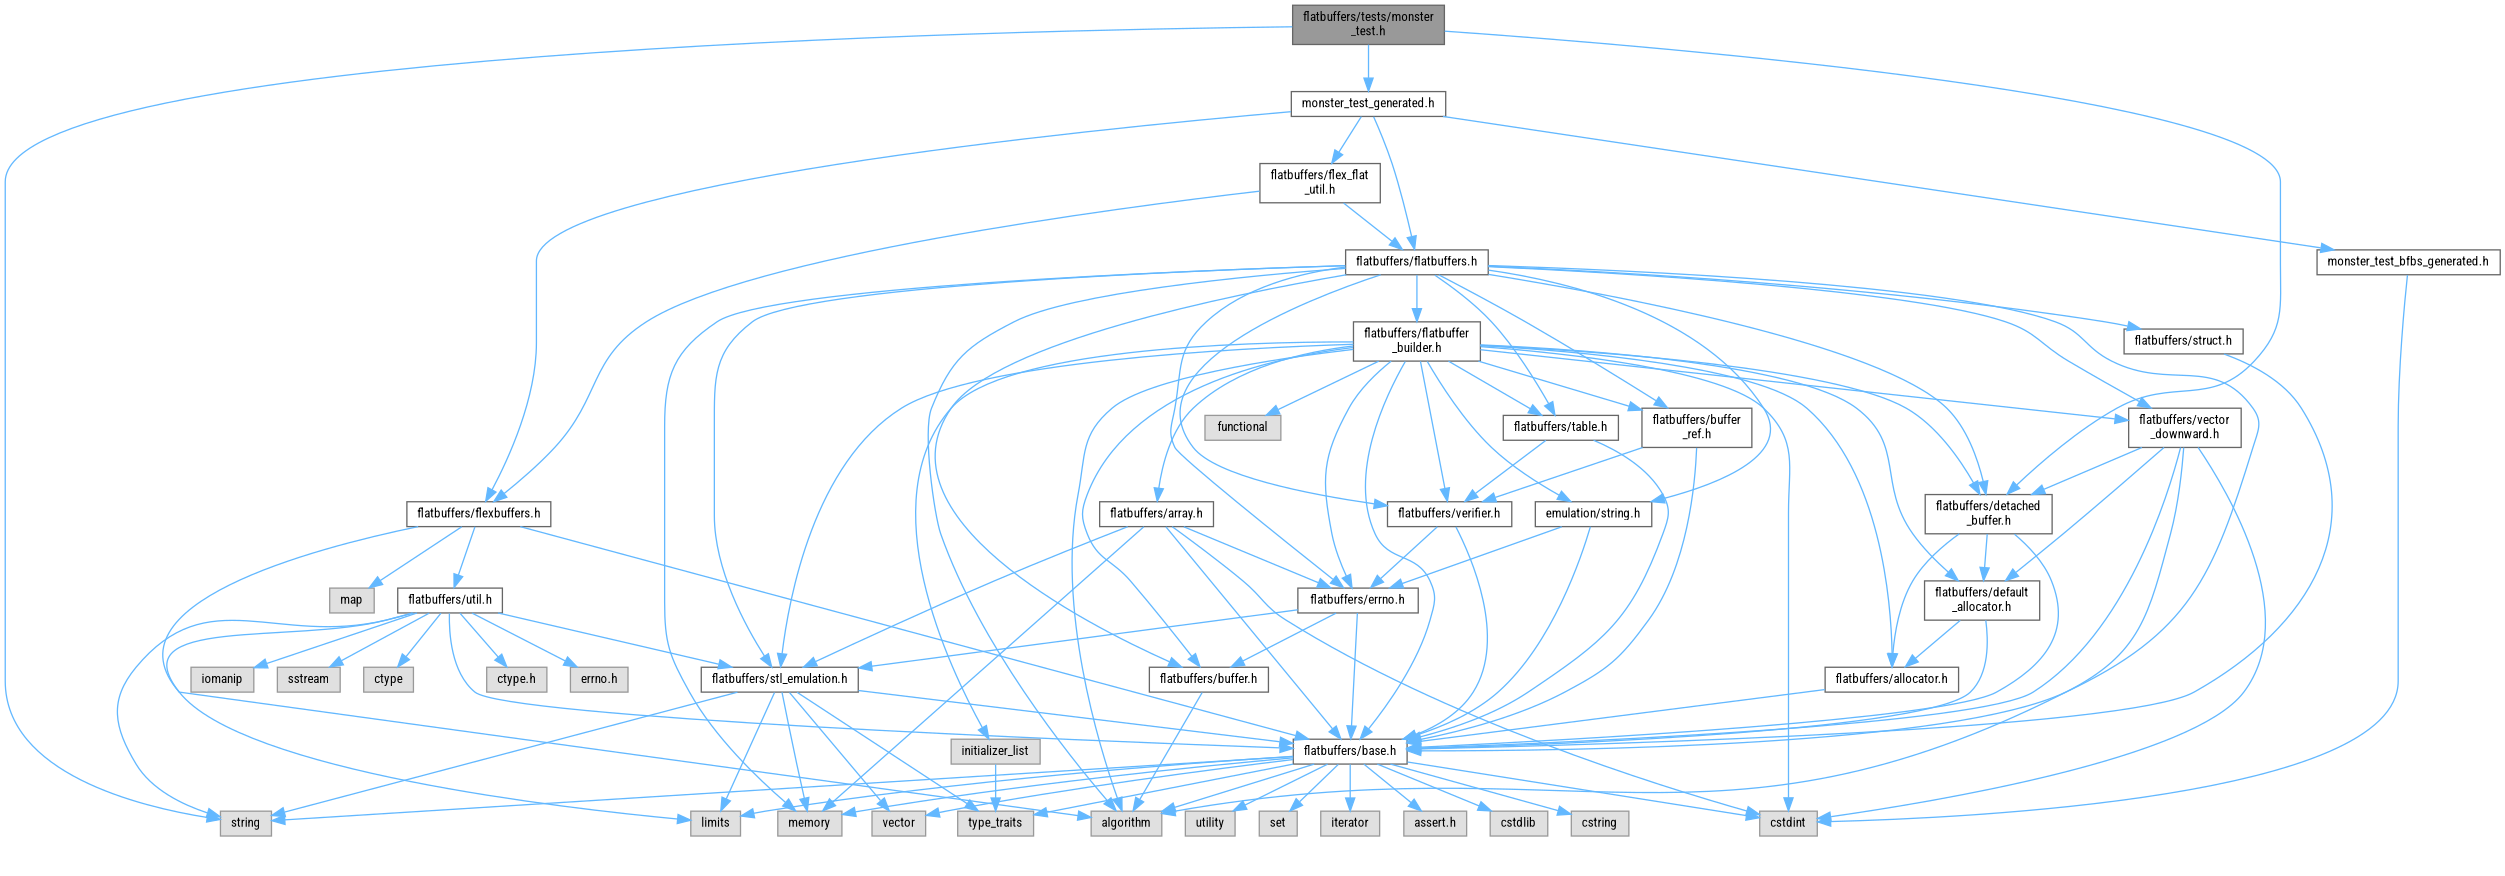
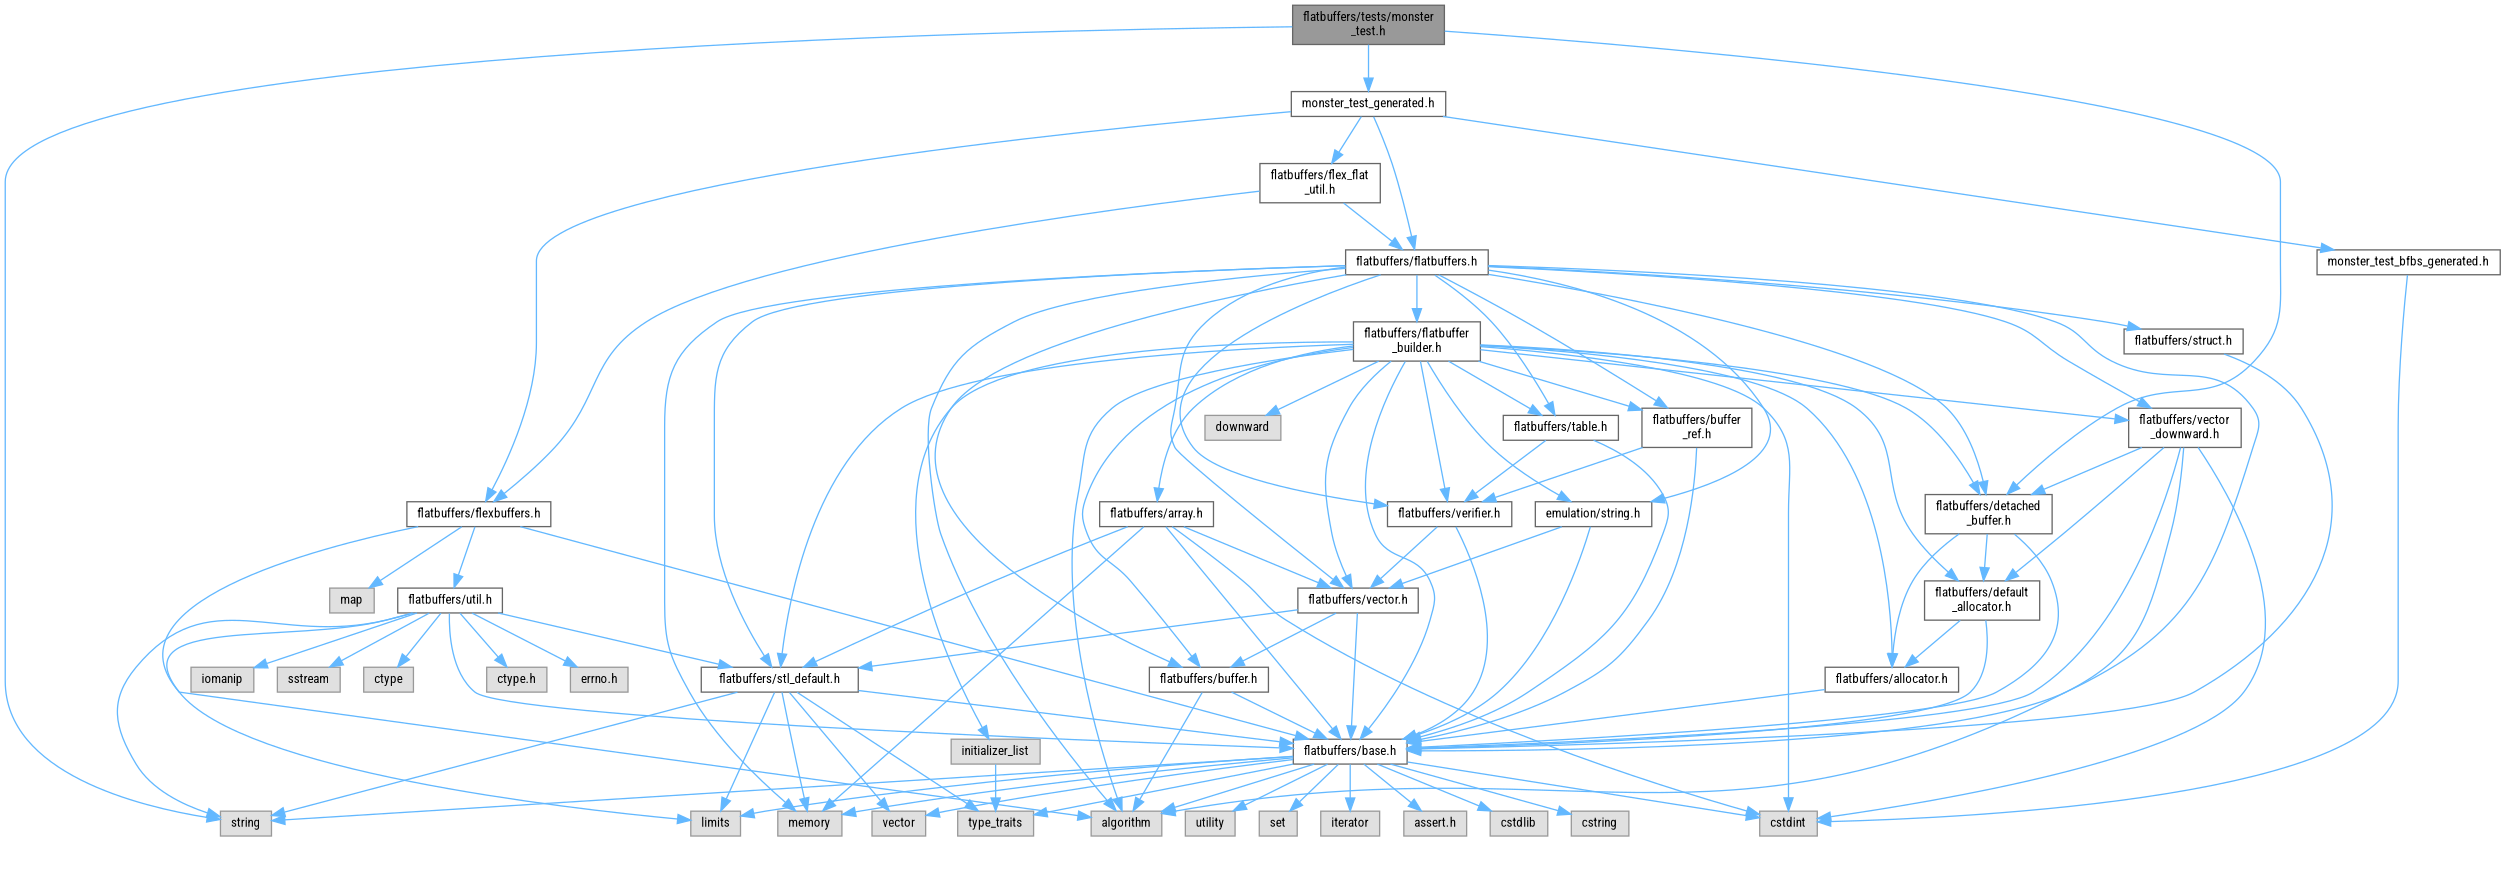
(1243, 428) -> (1243, 428)
(1358, 601) -> (1358, 601)
(780, 680) -> (780, 680)
none -> (1273, 713)
